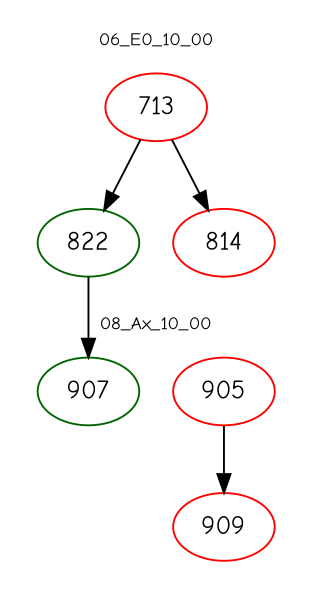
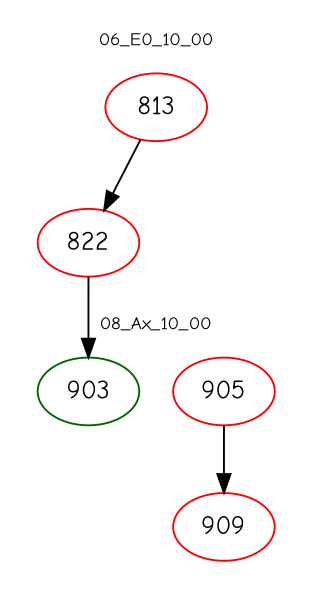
(156, 107) -> (156, 107)
(88, 243) -> (88, 243)
(224, 243) -> none
(88, 391) -> (88, 391)
